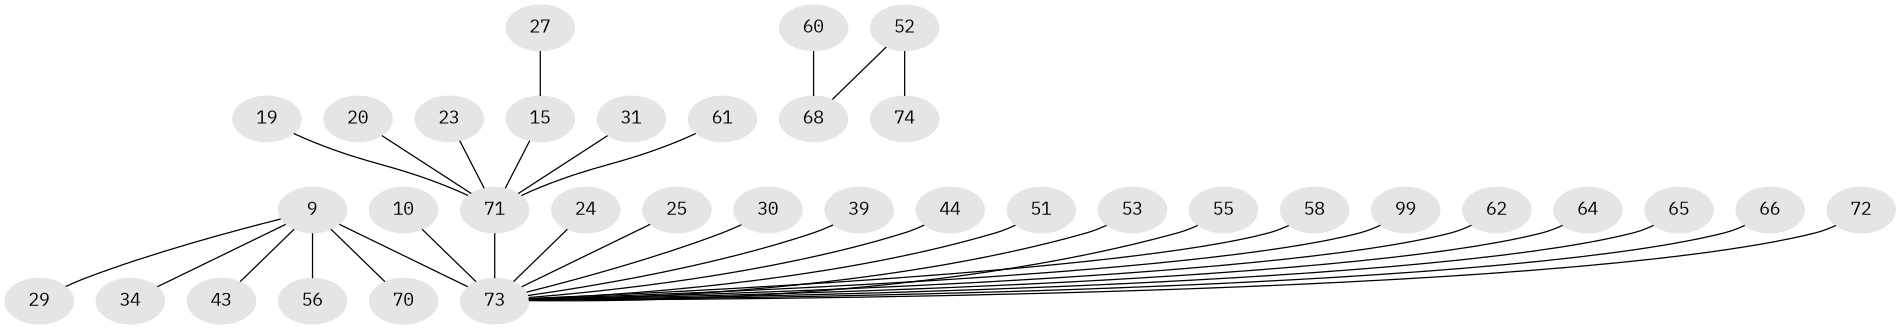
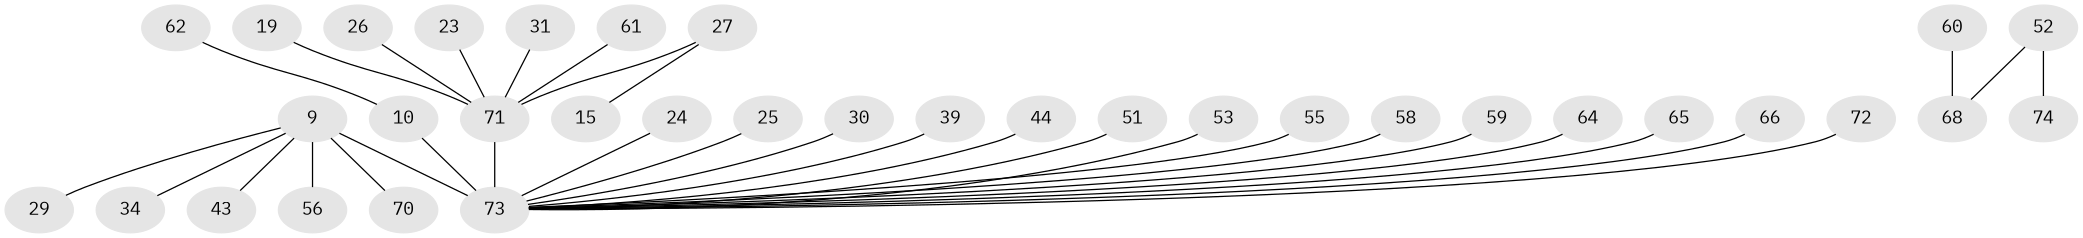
(358, 119) -> (358, 28)
(517, 165) -> (609, 73)
(1406, 210) -> (1497, 119)
(1002, 281) -> (290, 73)
